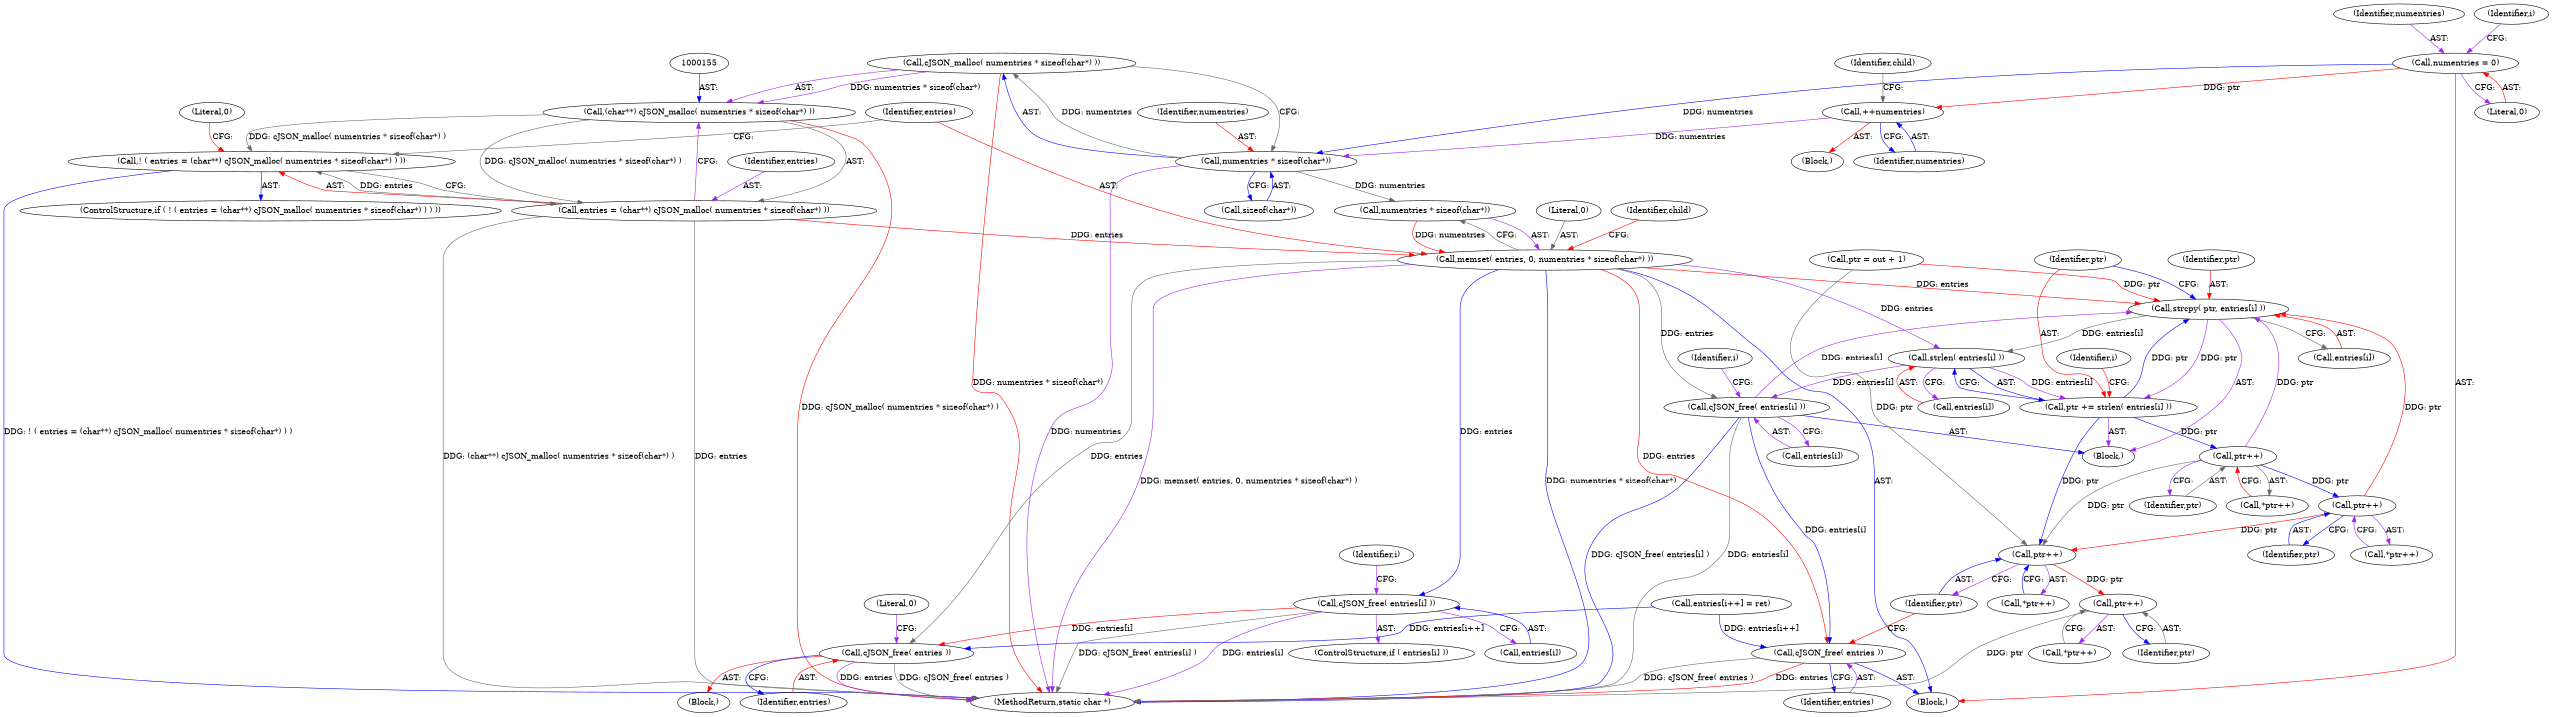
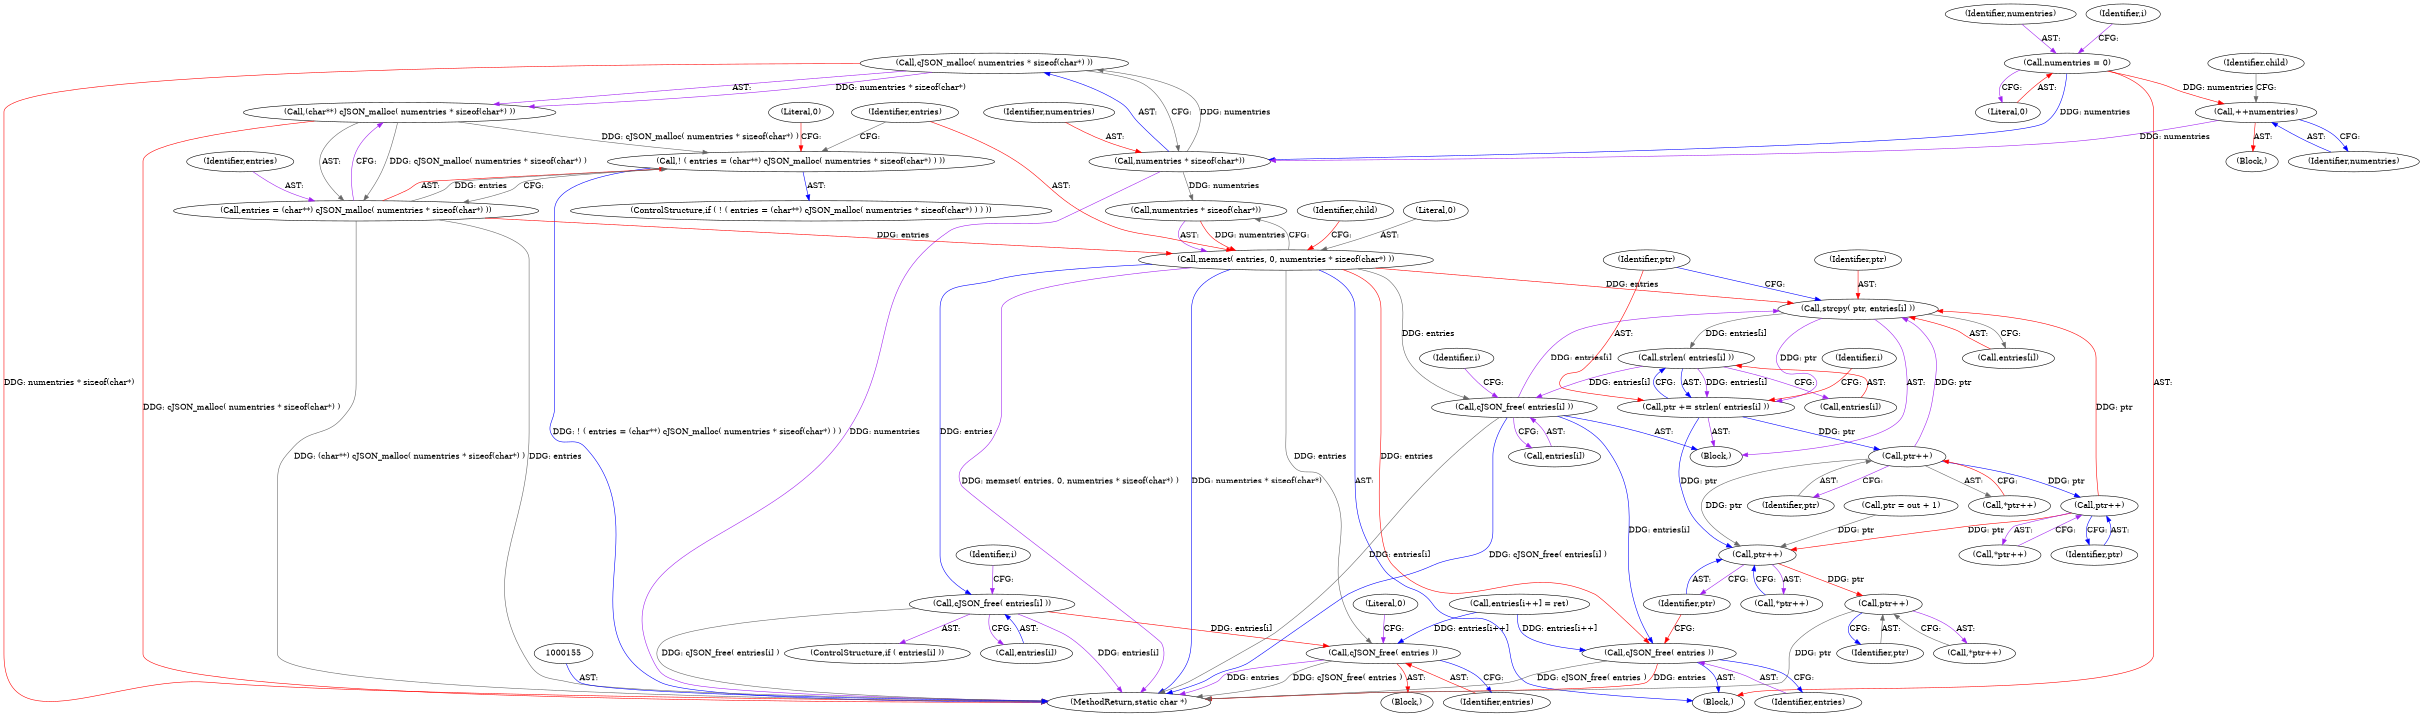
(699, 85) -> (799, 696)
(2222, 88) -> (2218, 88)
(1259, 211) -> none
(2039, 273) -> none
(1810, 291) -> none
(2147, 355) -> none
